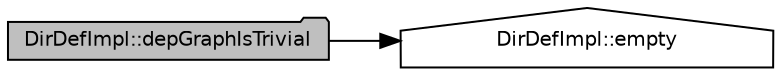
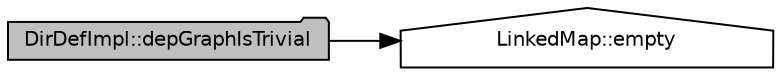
(587, 41) -> (587, 41)
